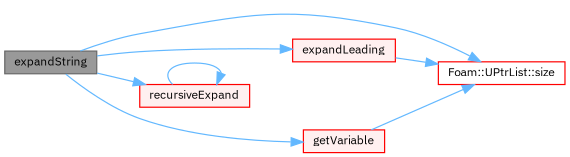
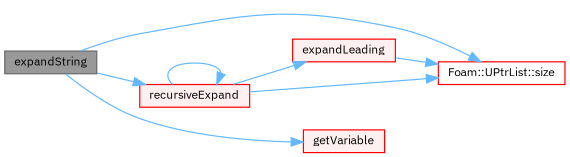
(188, 50) -> (263, 75)
(417, 110) -> (338, 85)
